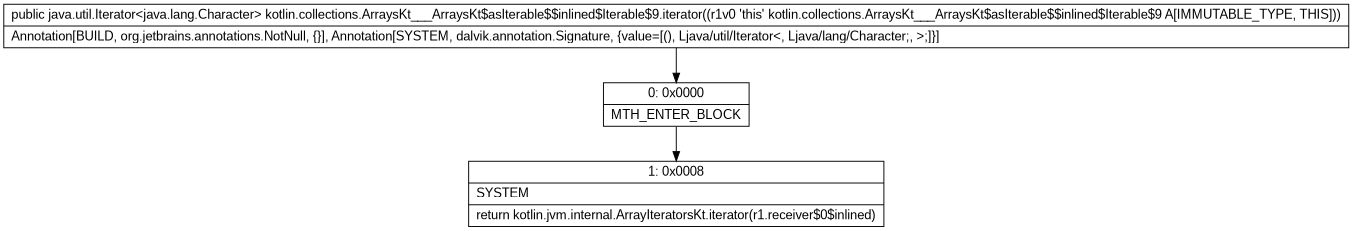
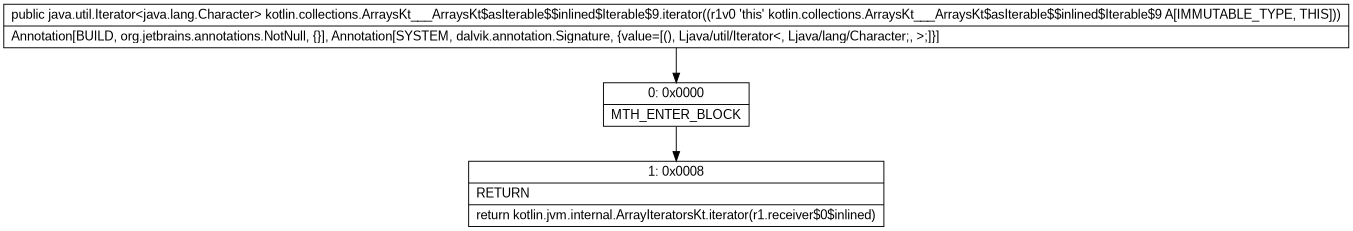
(503, 193) -> (503, 193)
